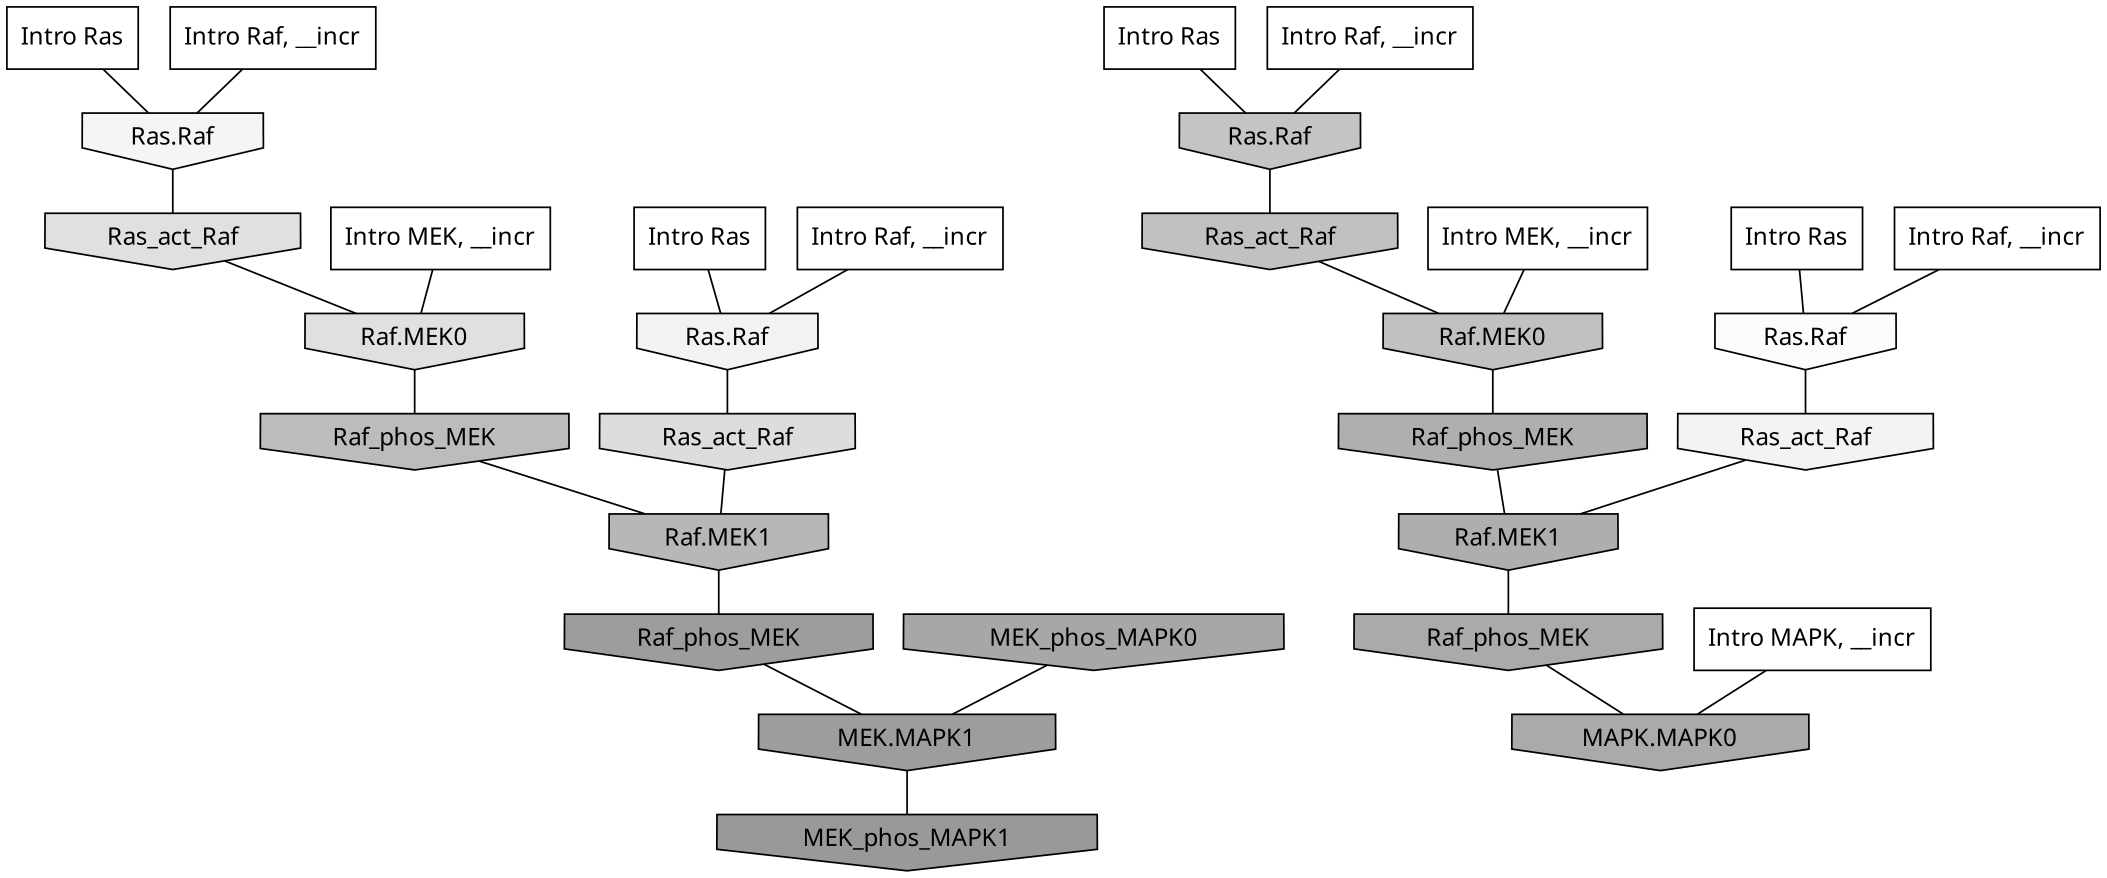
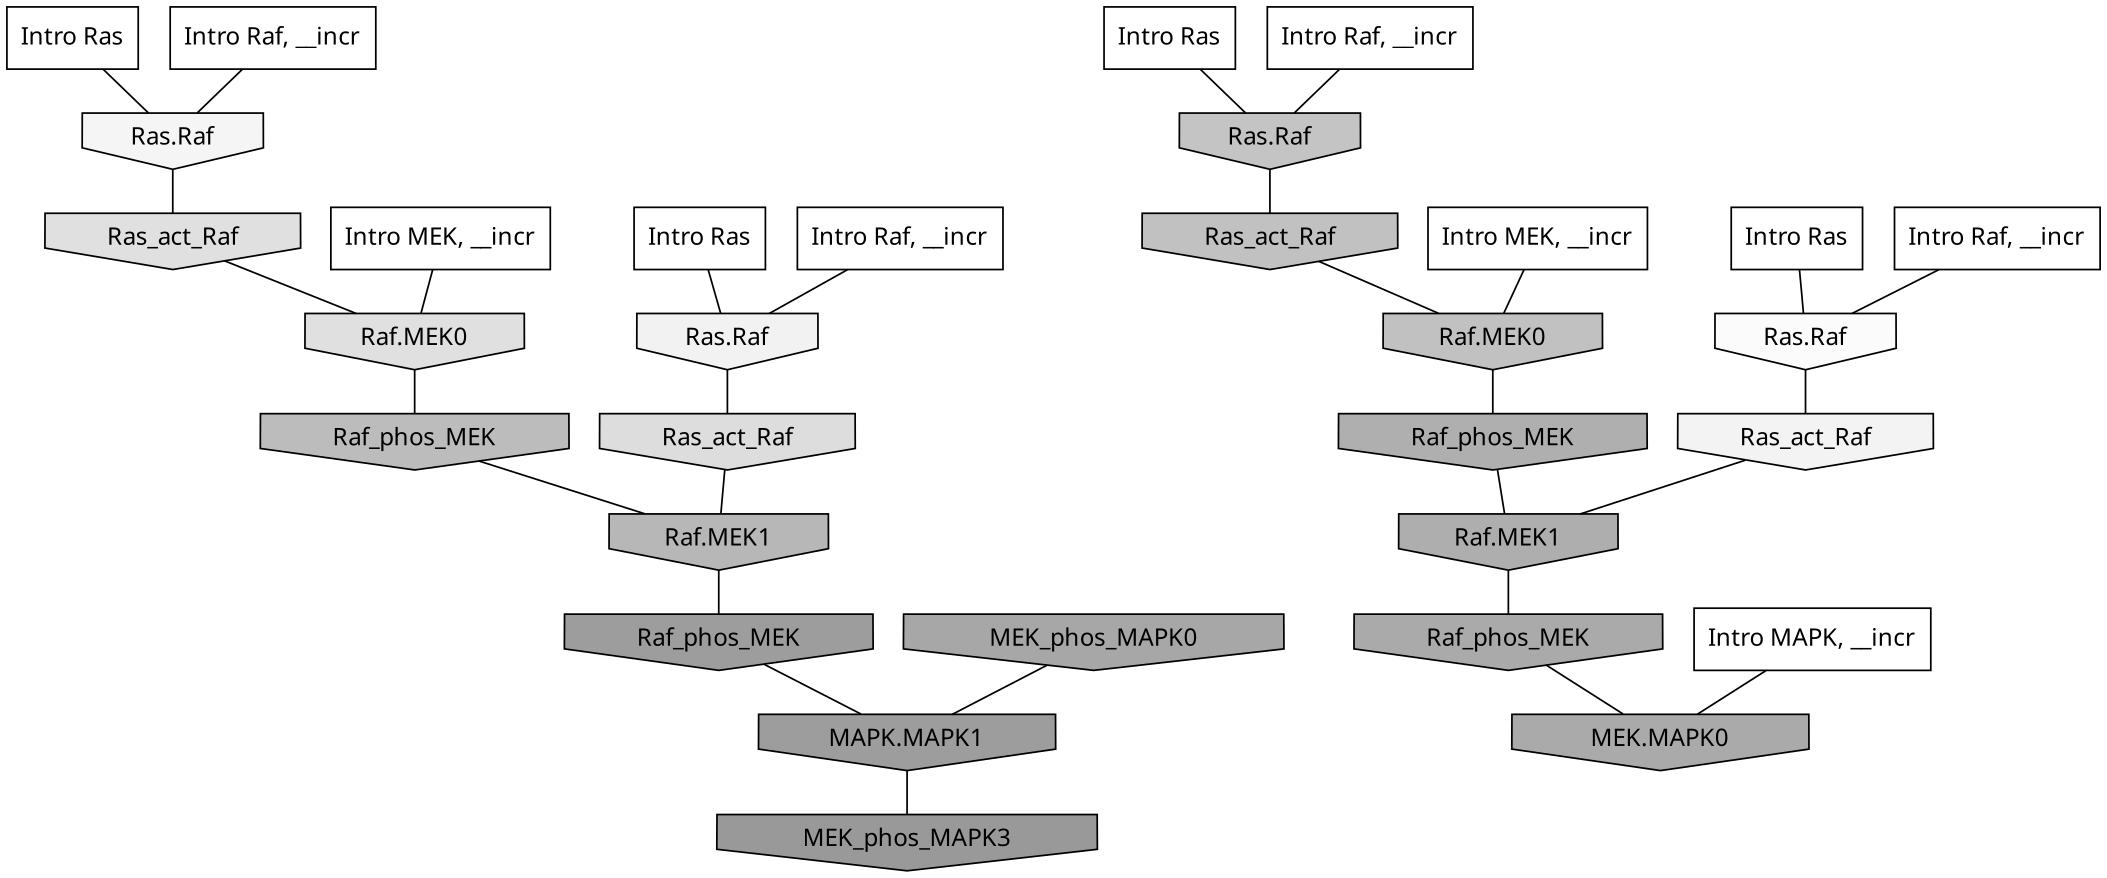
(907, 739) -> (907, 739)
(1660, 739) -> (1660, 739)
(907, 840) -> (907, 840)
